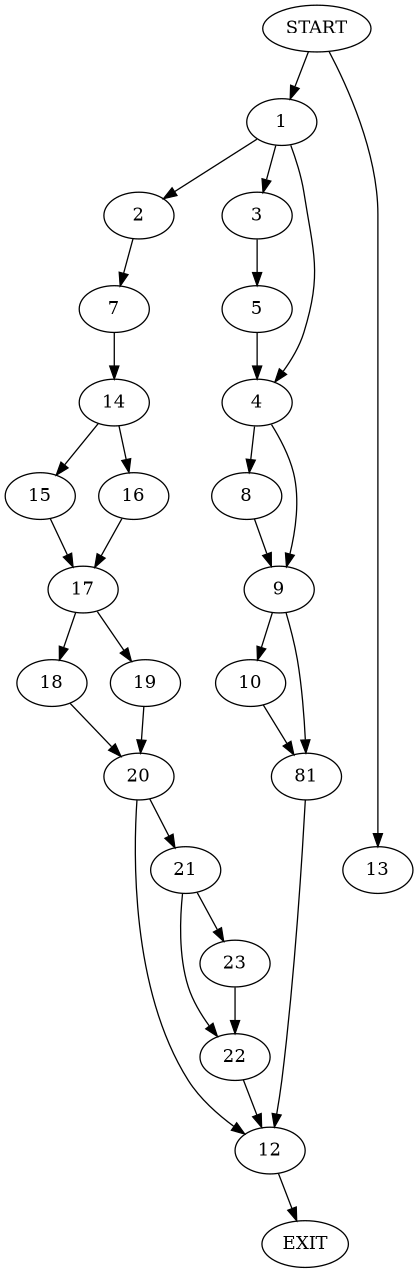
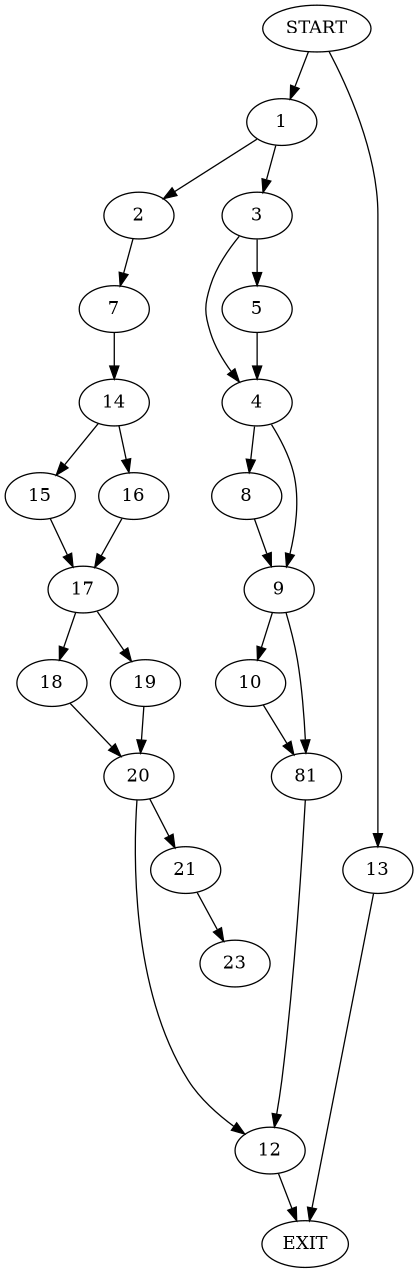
(314, 260) -> (206, 302)
none -> (343, 1051)
(235, 1057) -> none
